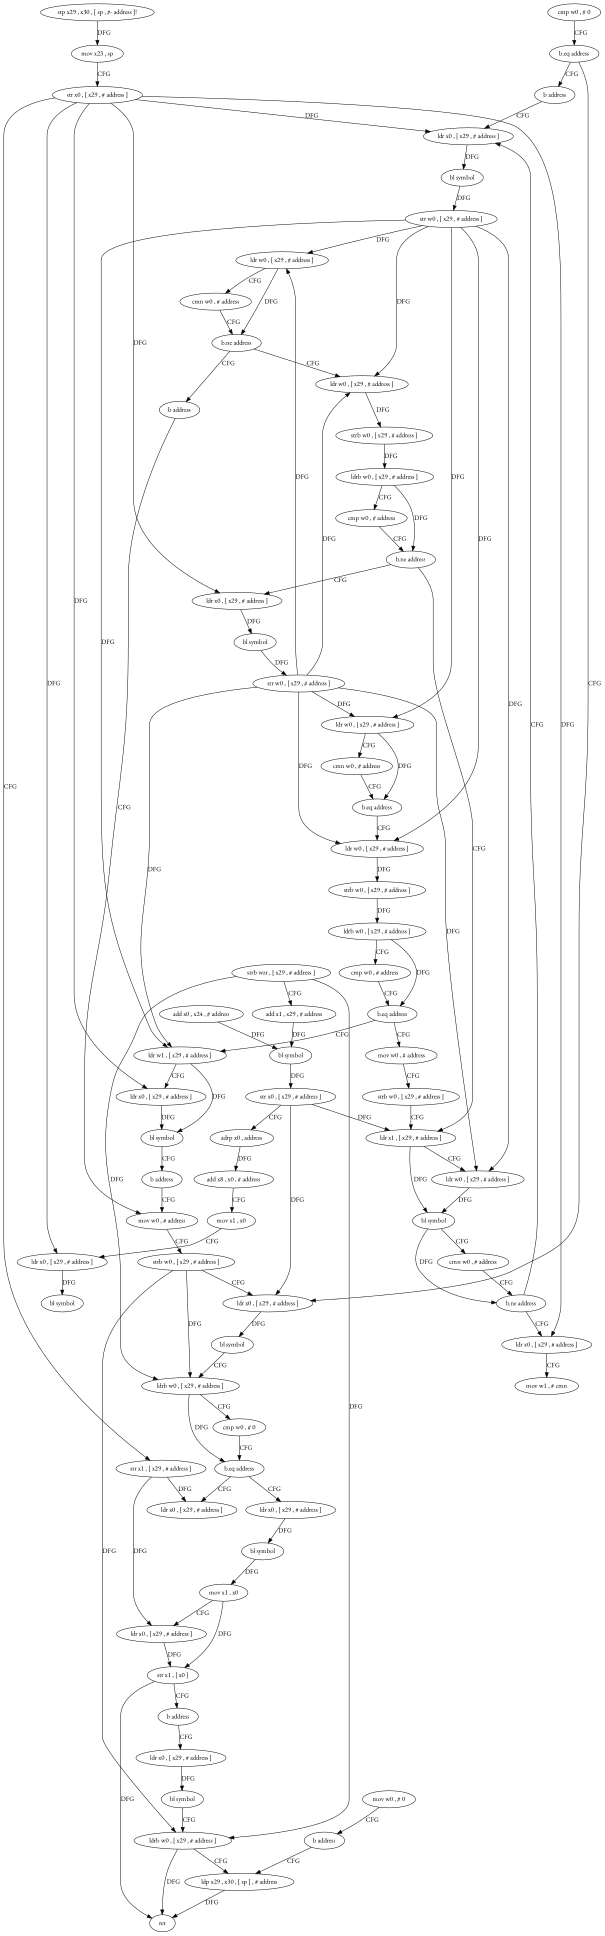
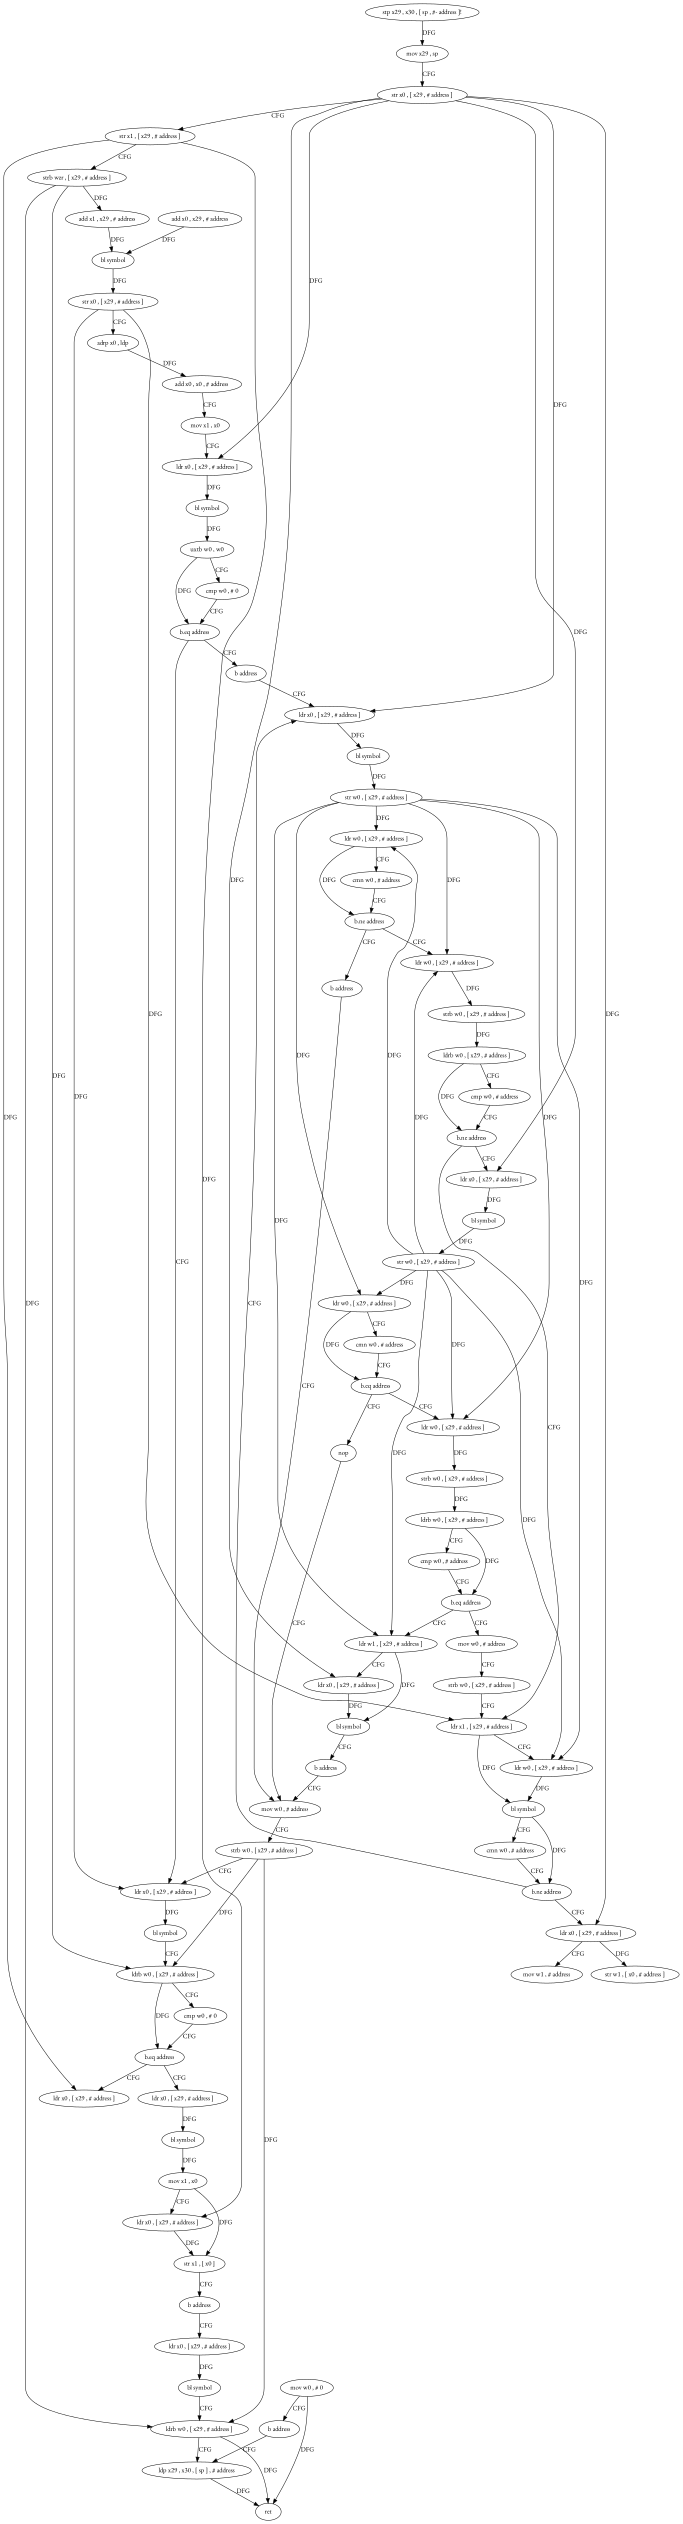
(97, 54) -> (422, 54)
none -> (116, 156)
none -> (207, 550)
(295, 993) -> (101, 198)
(201, 1014) -> (200, 219)
(242, 1138) -> (113, 343)
(234, 1179) -> (202, 384)
(547, 1386) -> (547, 1975)
none -> (343, 1453)
(121, 1796) -> (299, 2450)
none -> (635, 1975)
